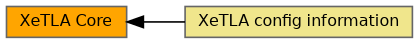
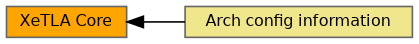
(299, 22) -> (299, 22)
